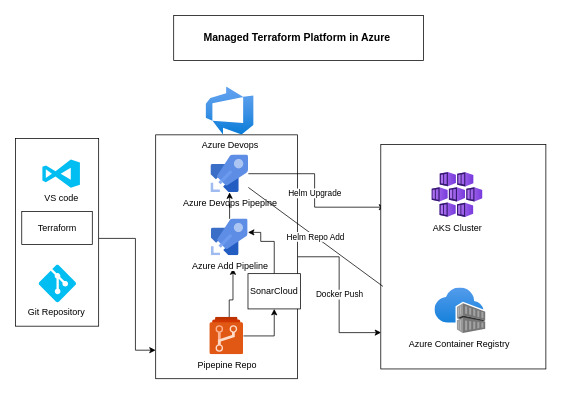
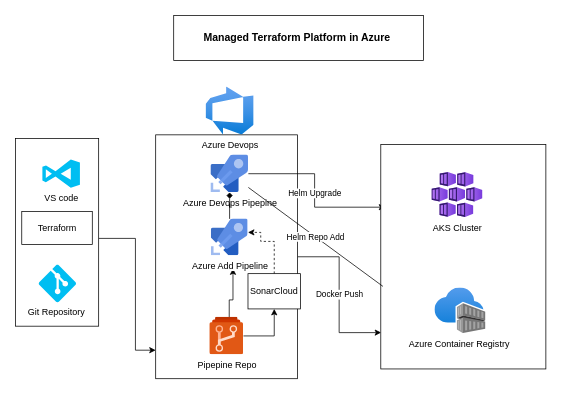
(230, 199) -> (230, 199)
(274, 242) -> (274, 242)
